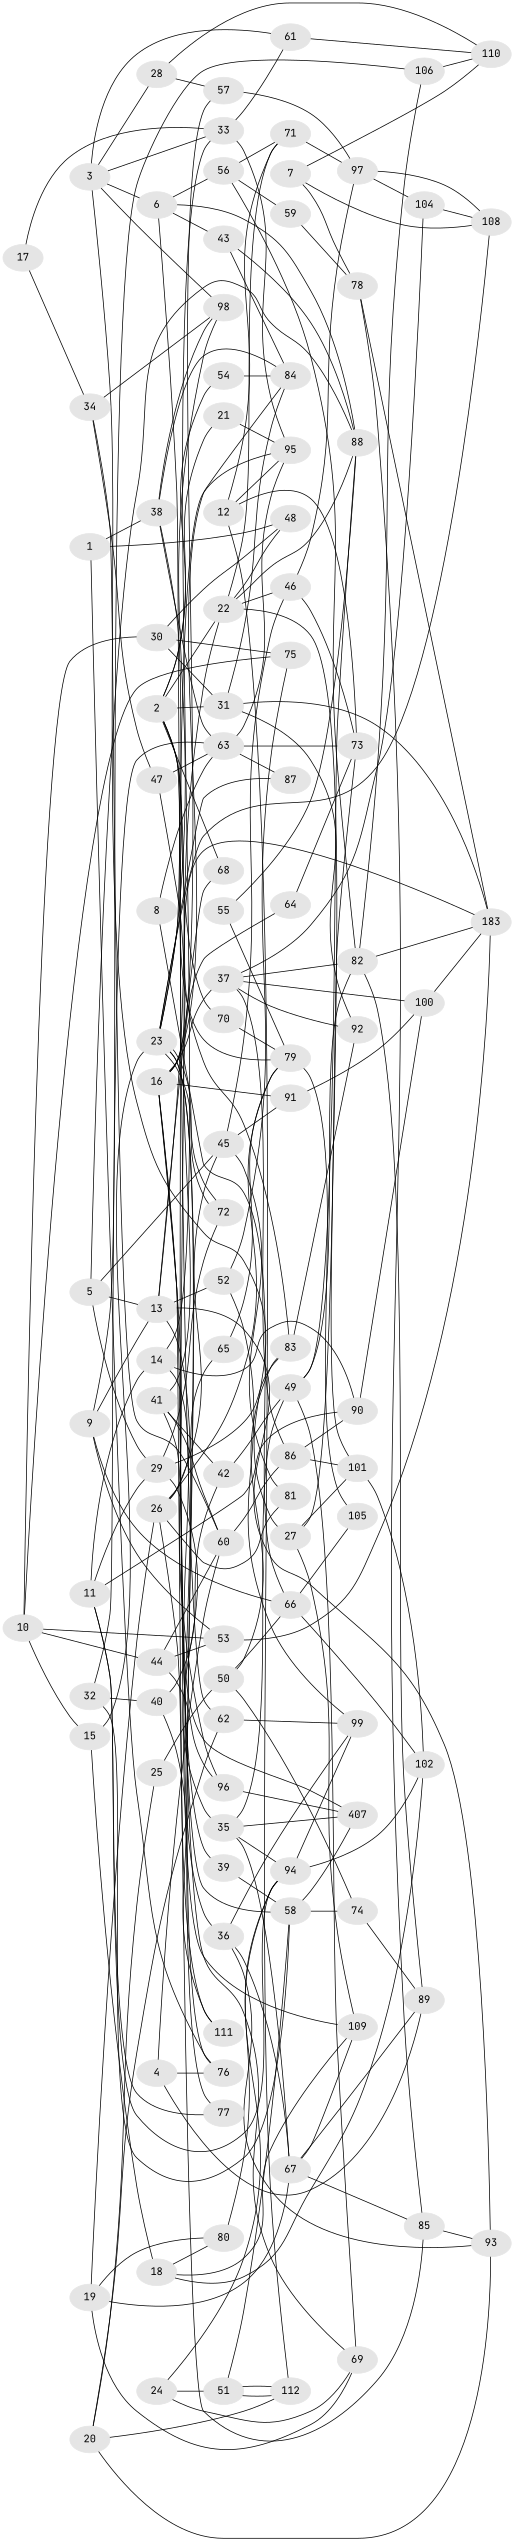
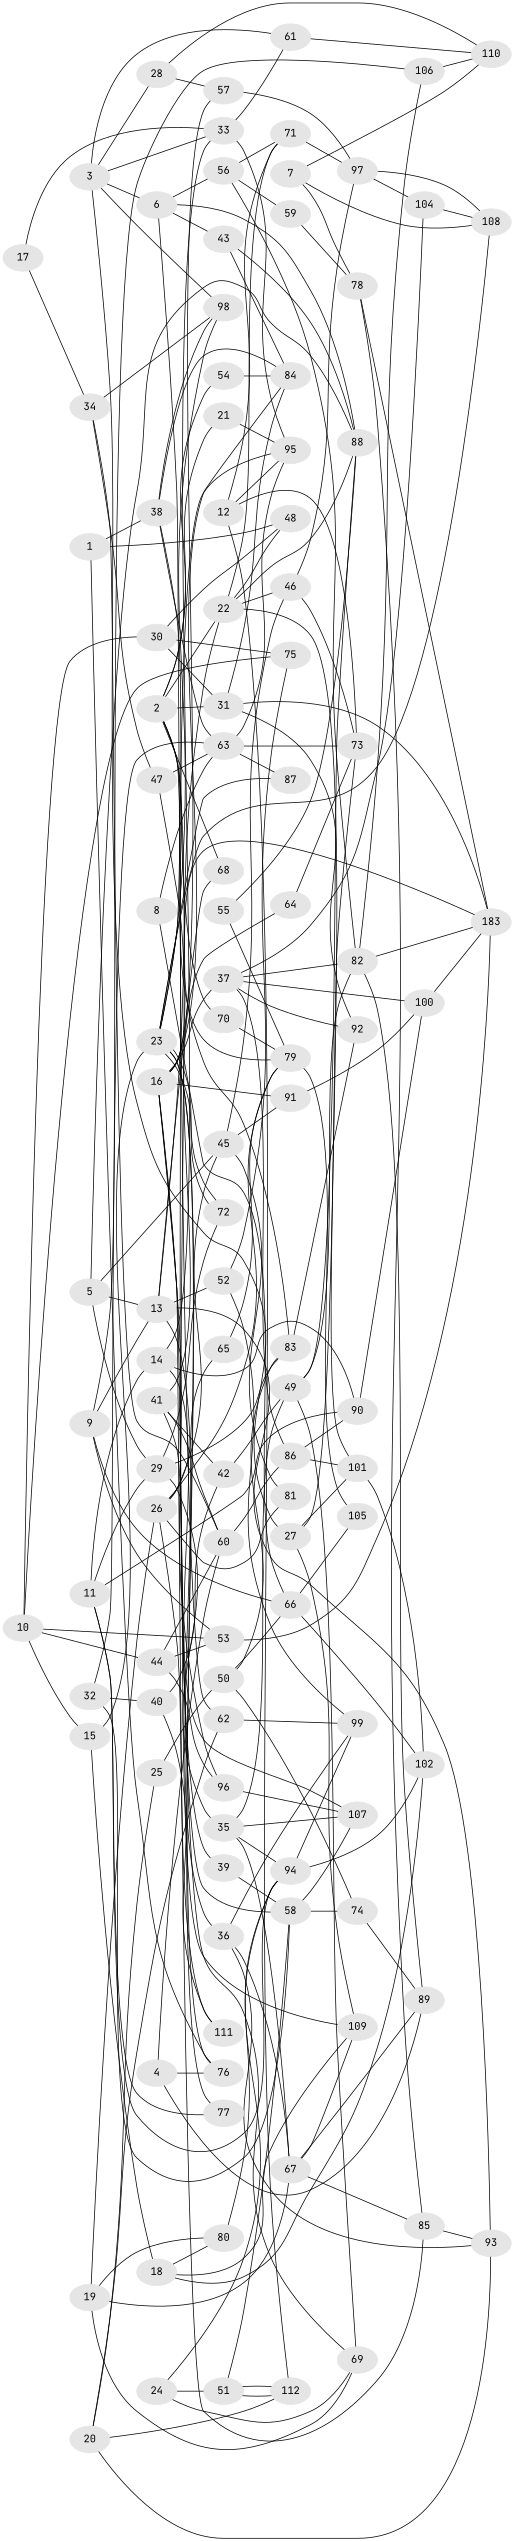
(357, 1815) -> (357, 1815)
